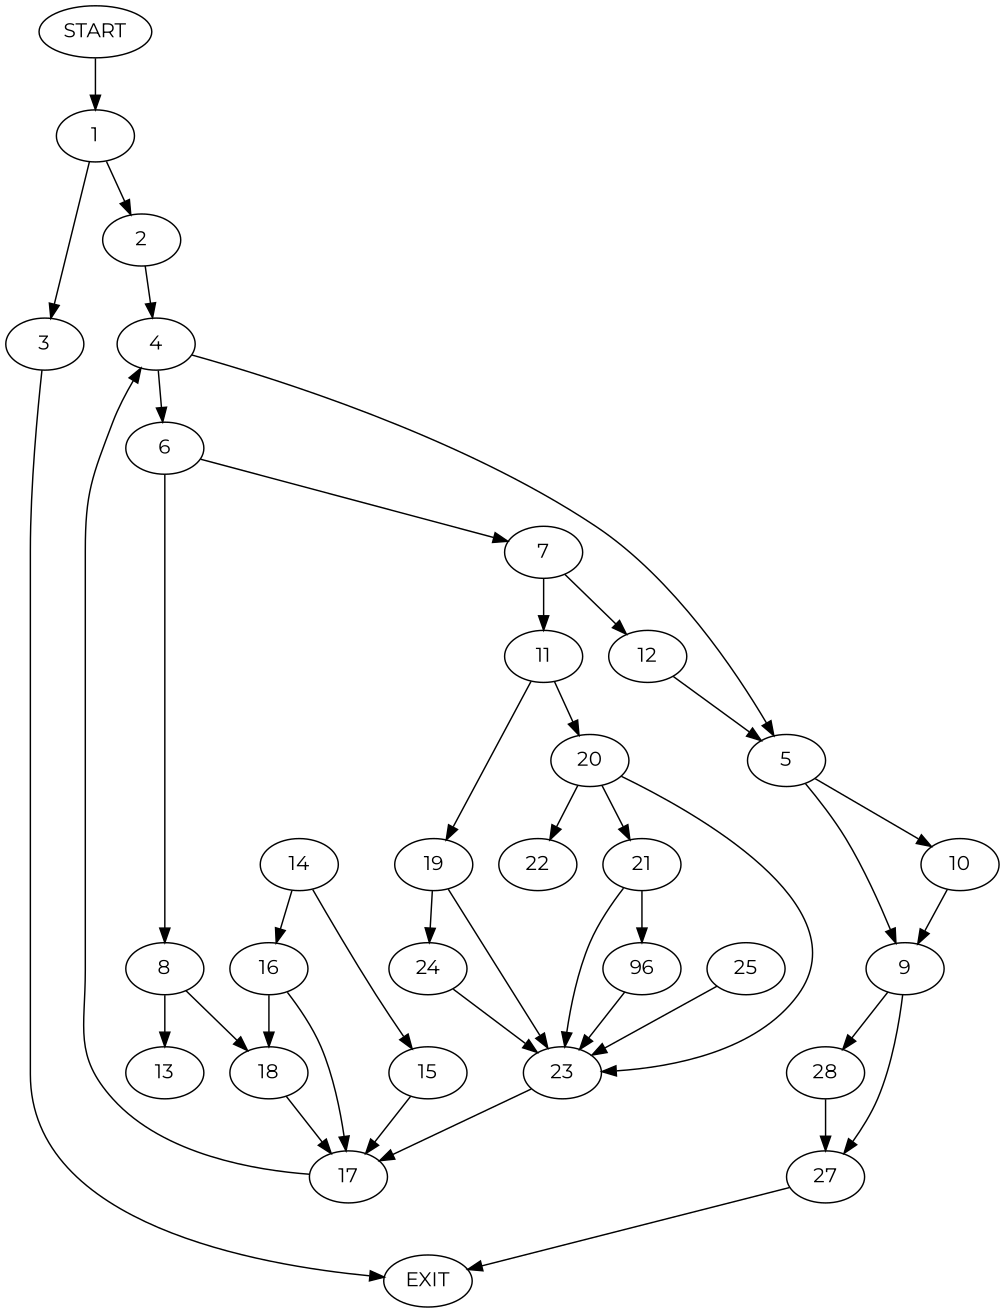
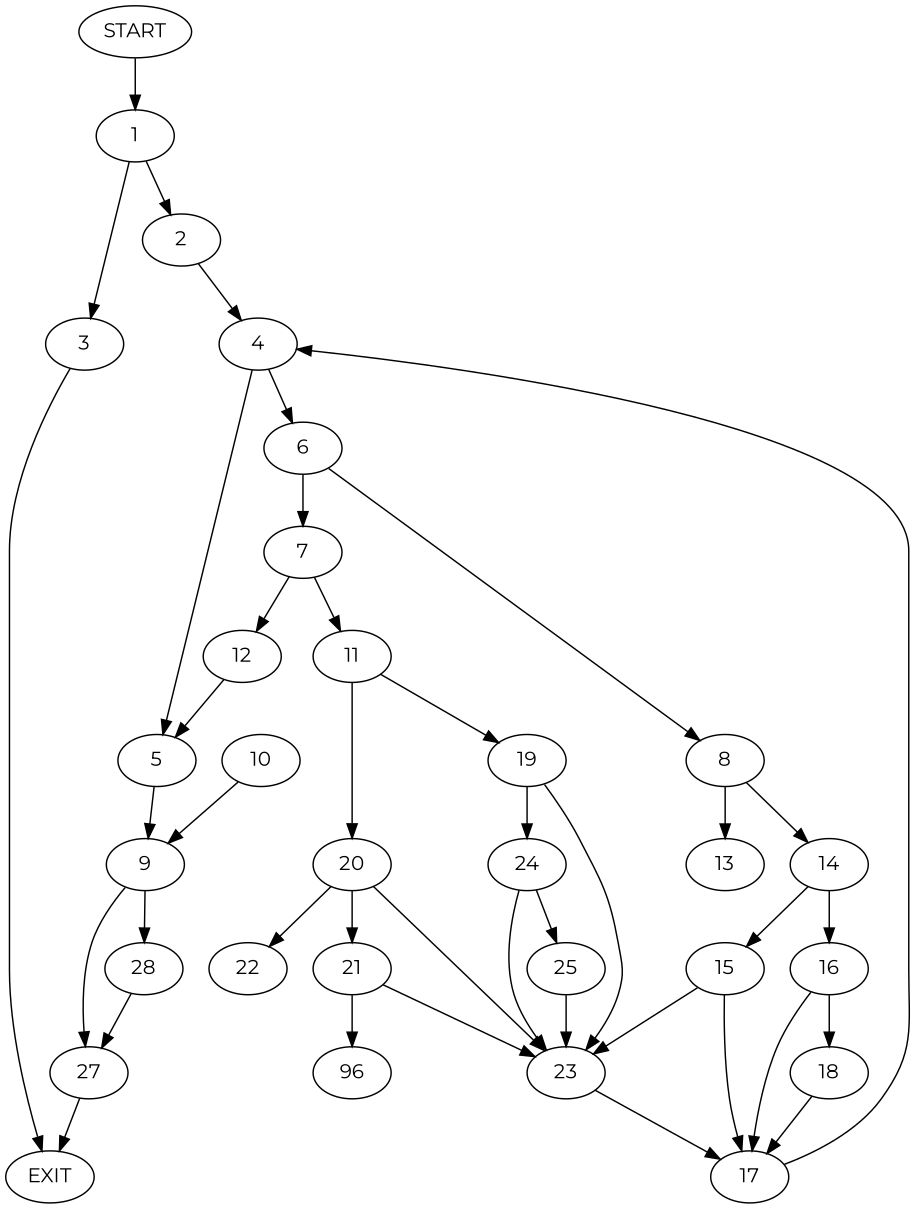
(867, 809) -> none
none -> (544, 910)
(607, 1015) -> (652, 1017)
(212, 1016) -> (772, 807)
